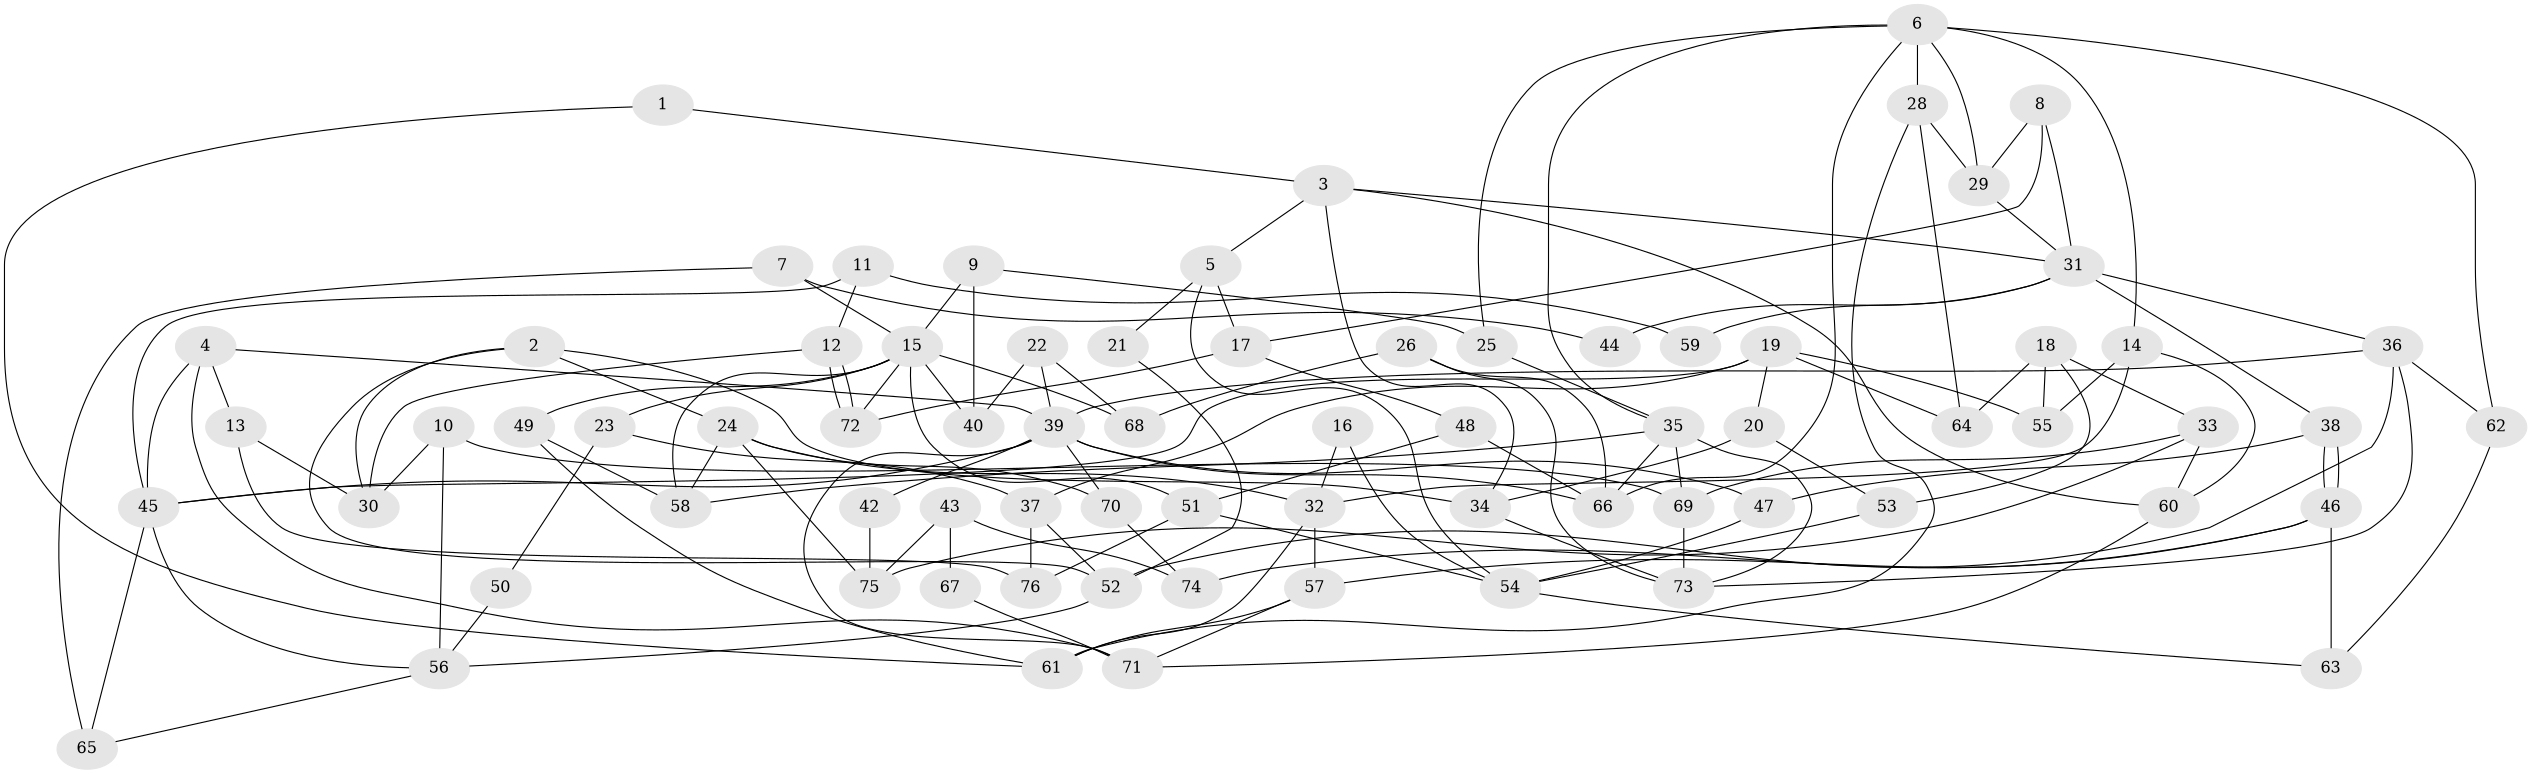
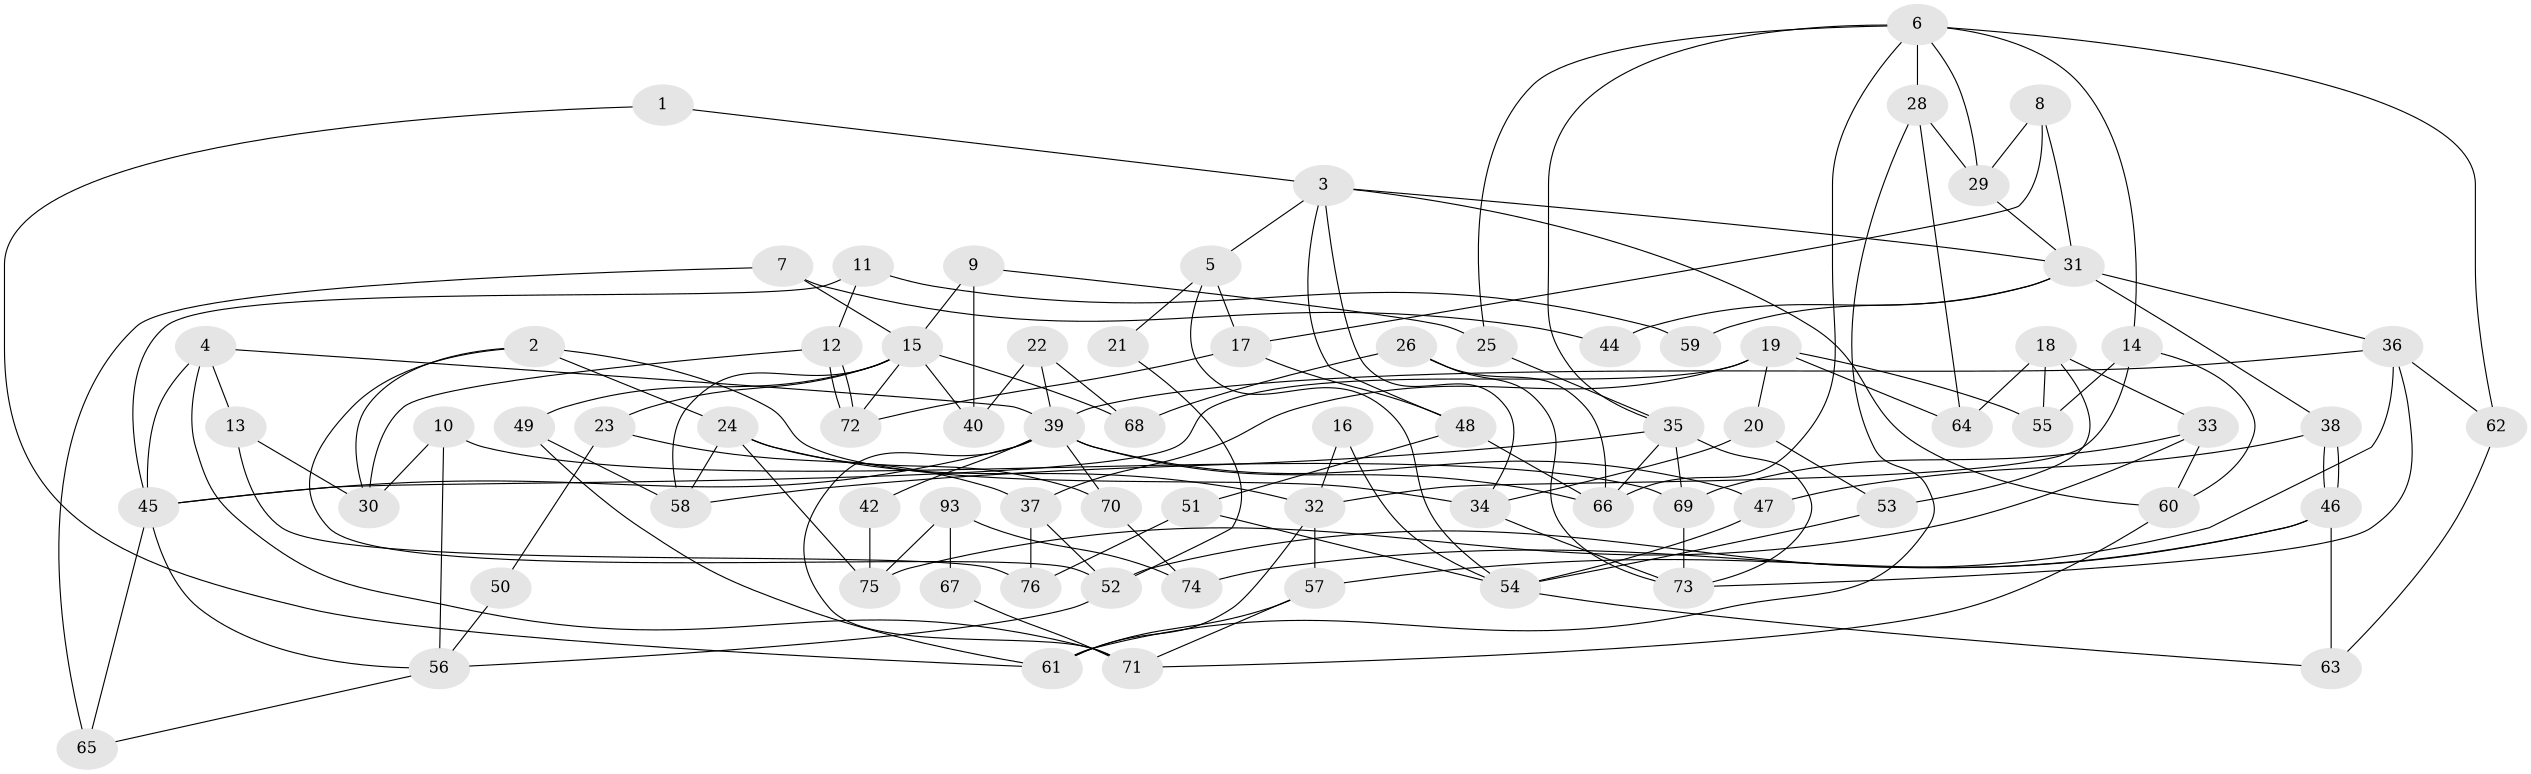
none -> (1319, 347)
(932, 445) -> none
(950, 508) -> (950, 508)
